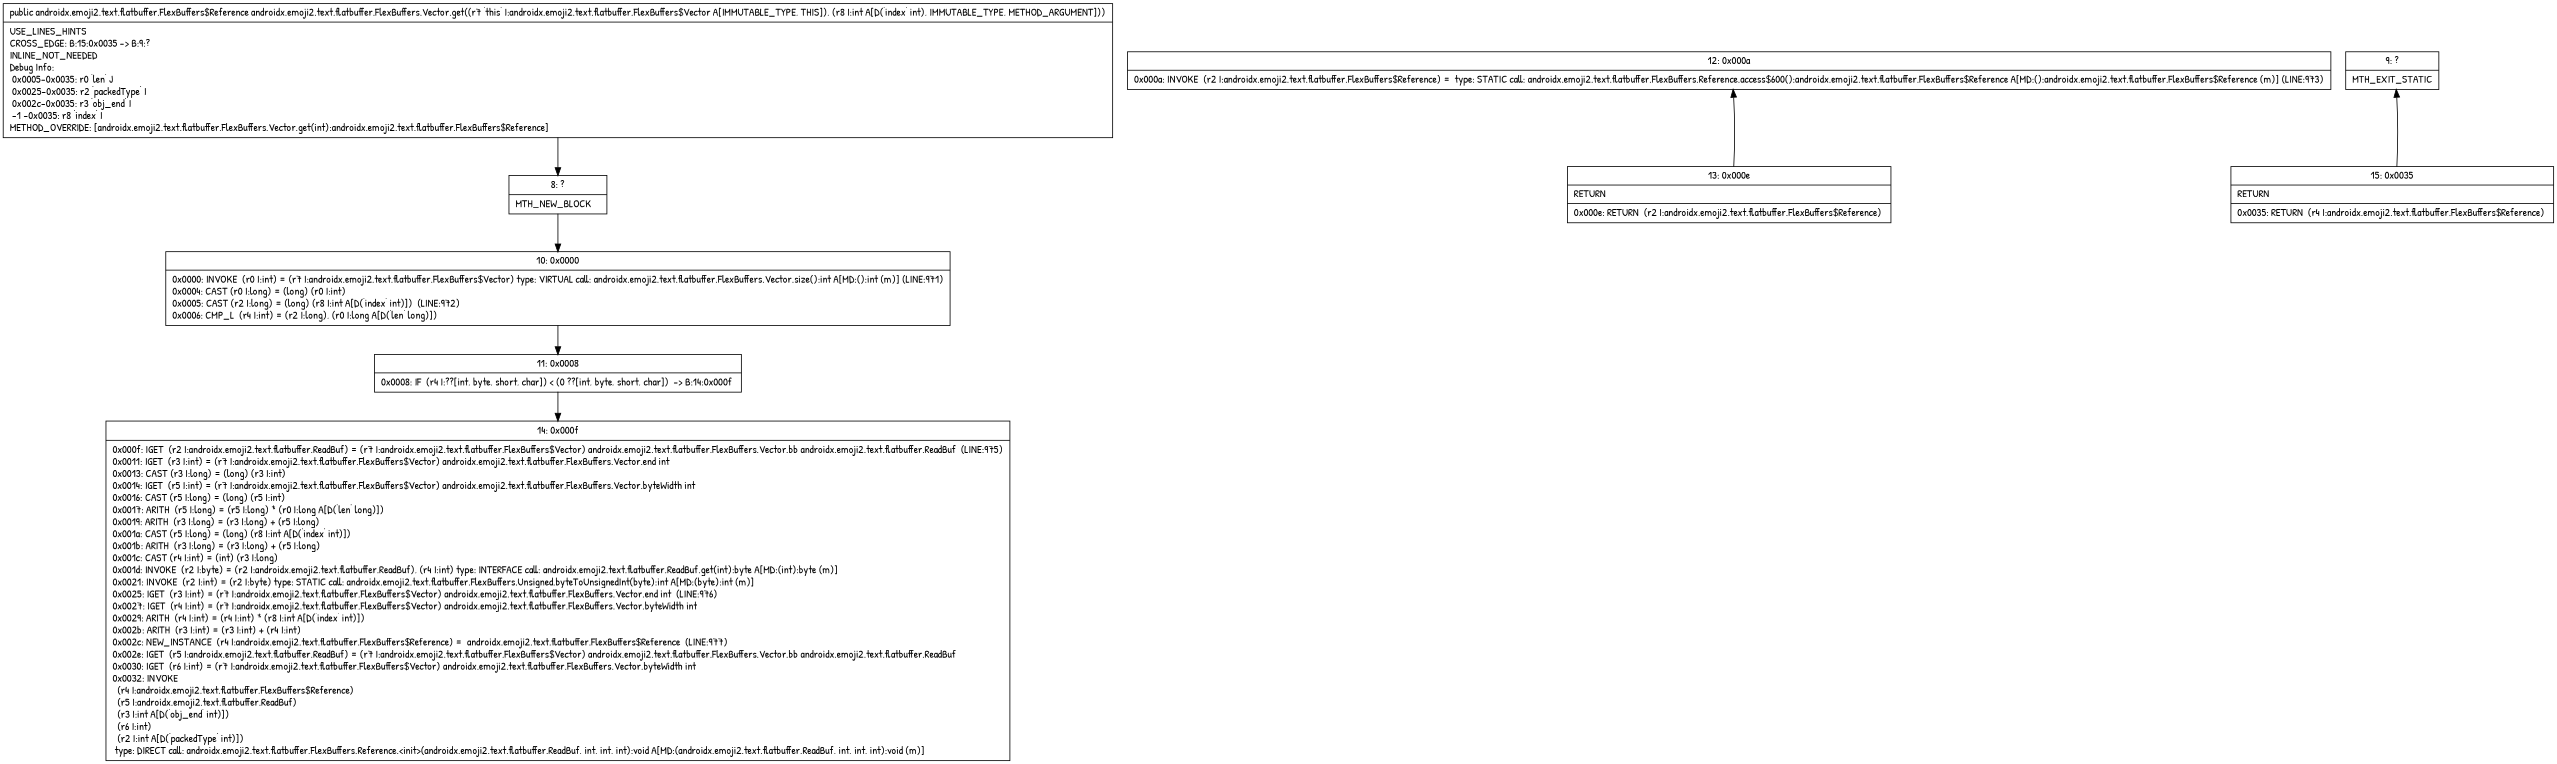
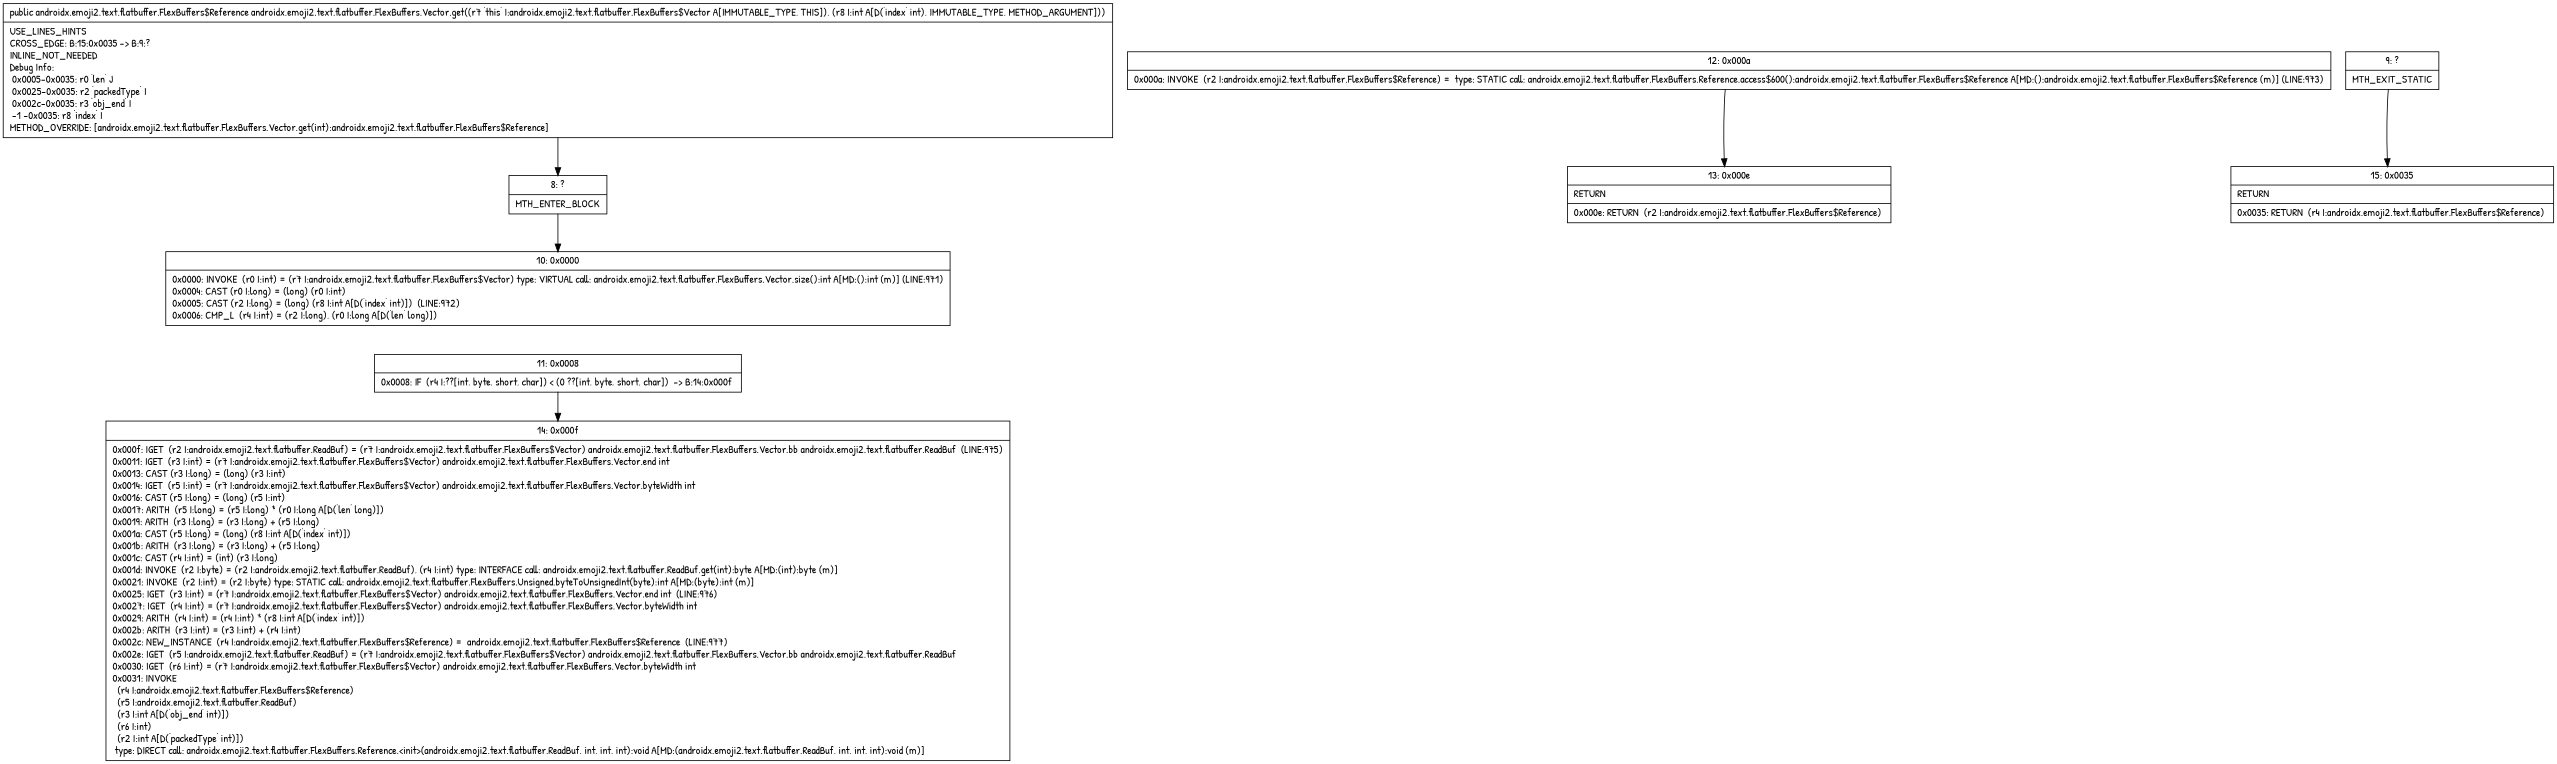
(1735, 132) -> (1724, 124)
(2398, 132) -> (2387, 124)
(554, 204) -> (558, 204)
(558, 336) -> none
(148, 678) -> (147, 678)
